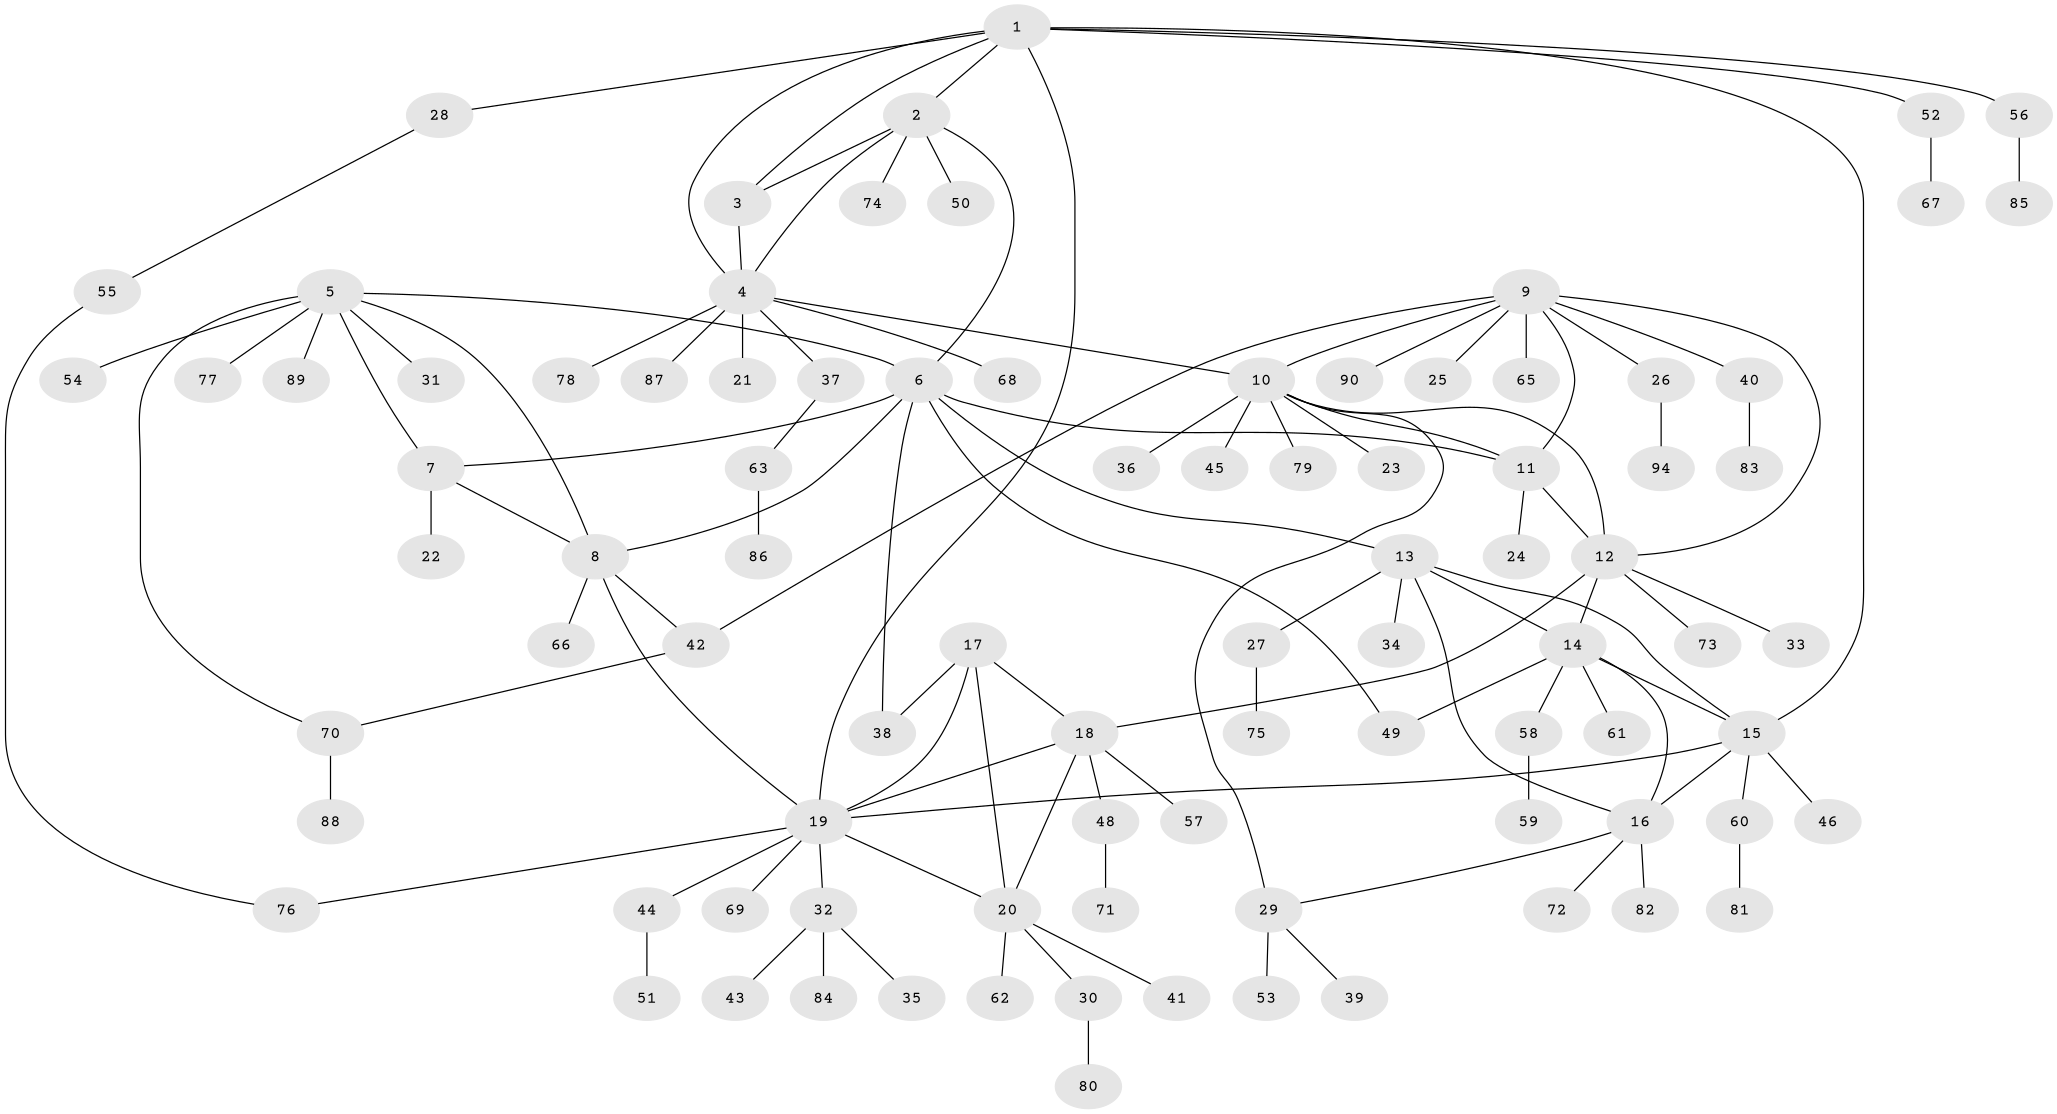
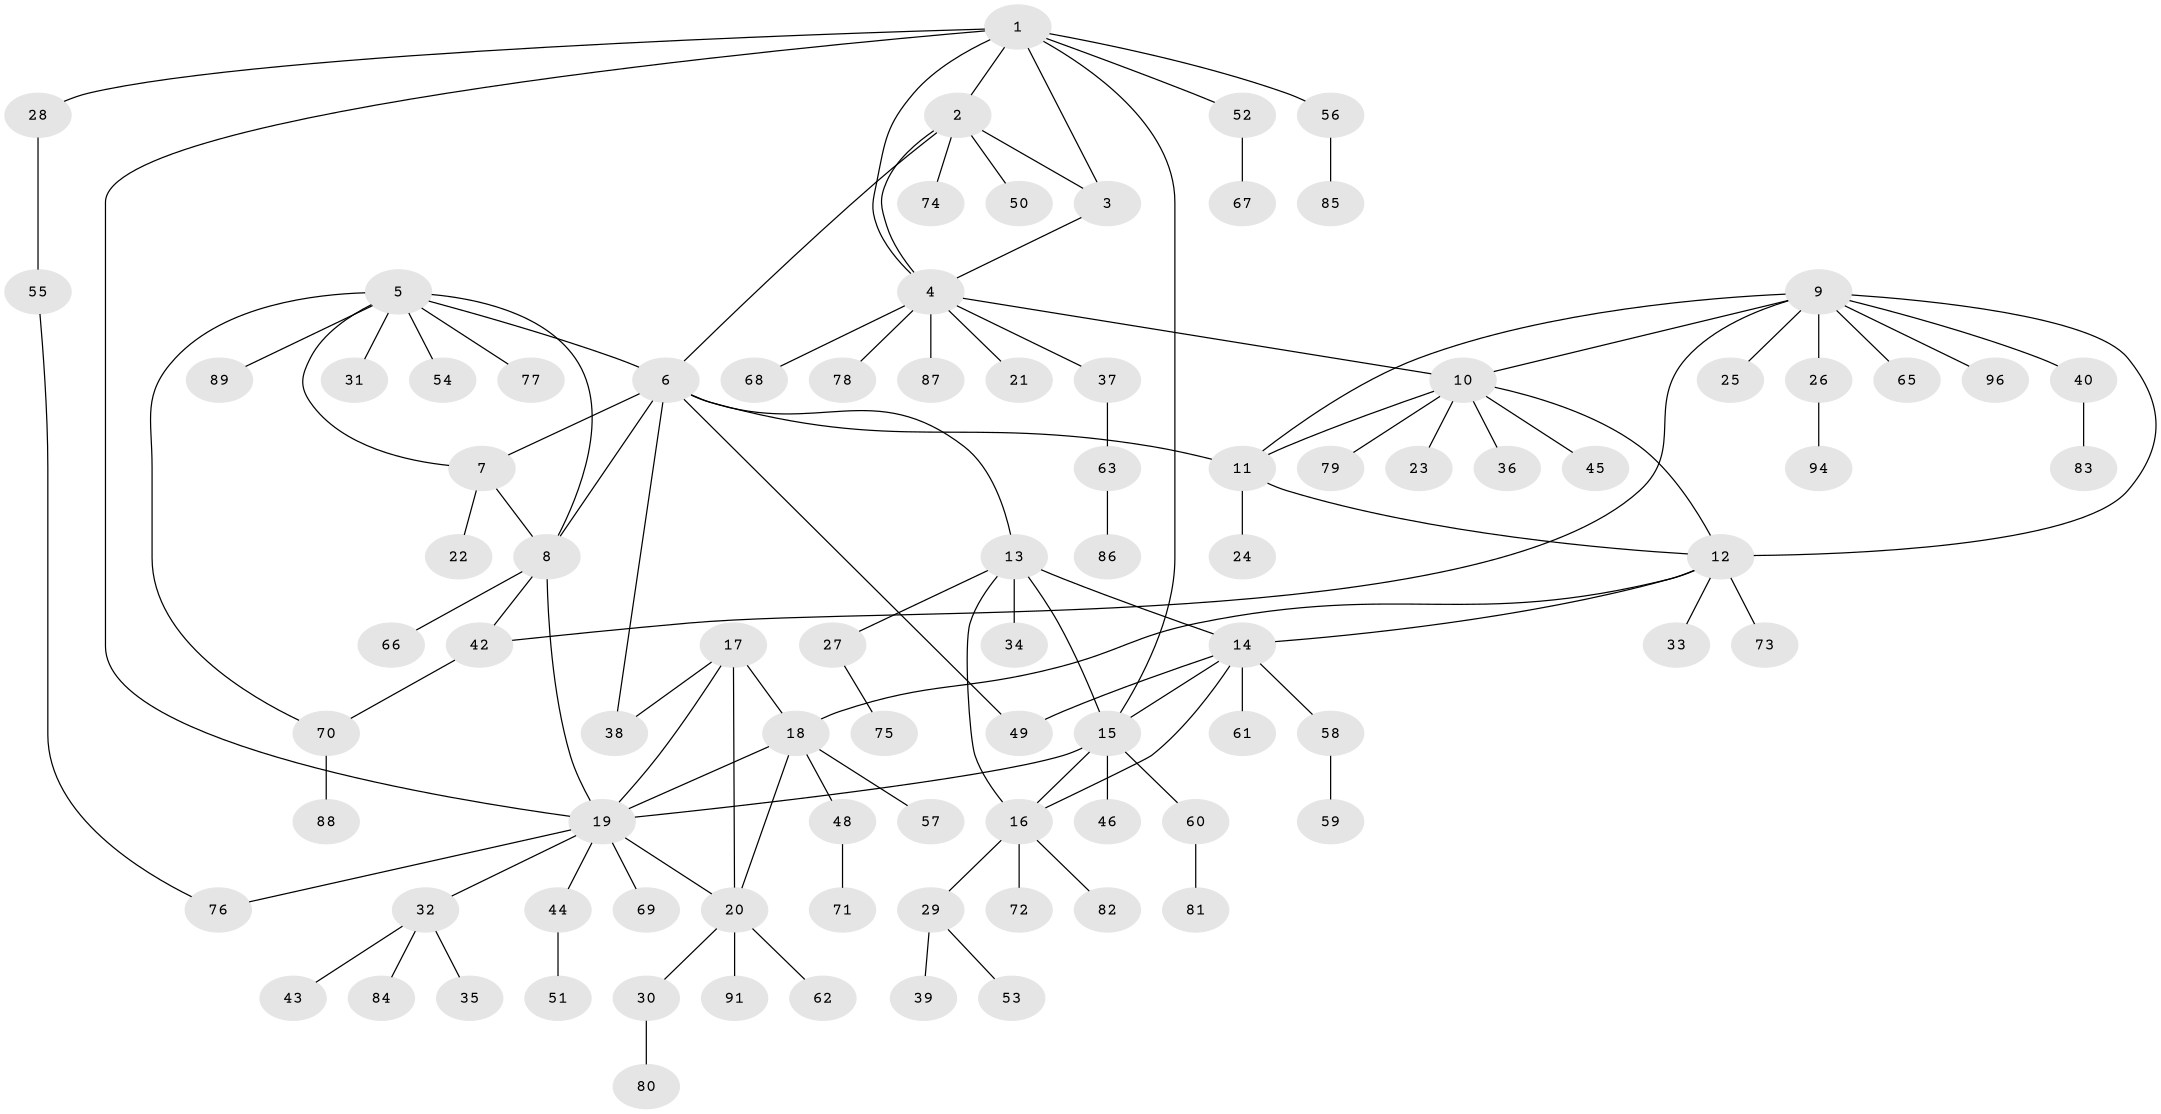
(1350, 380) -> (1995, 380)
(1287, 565) -> none
(1177, 998) -> (735, 998)
